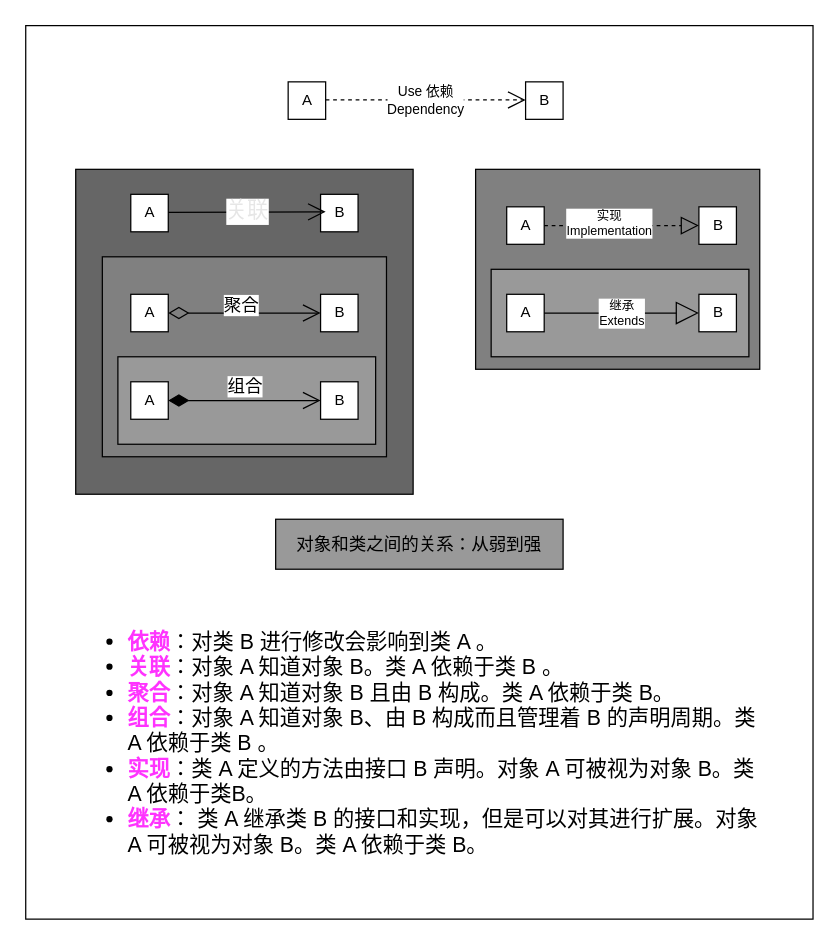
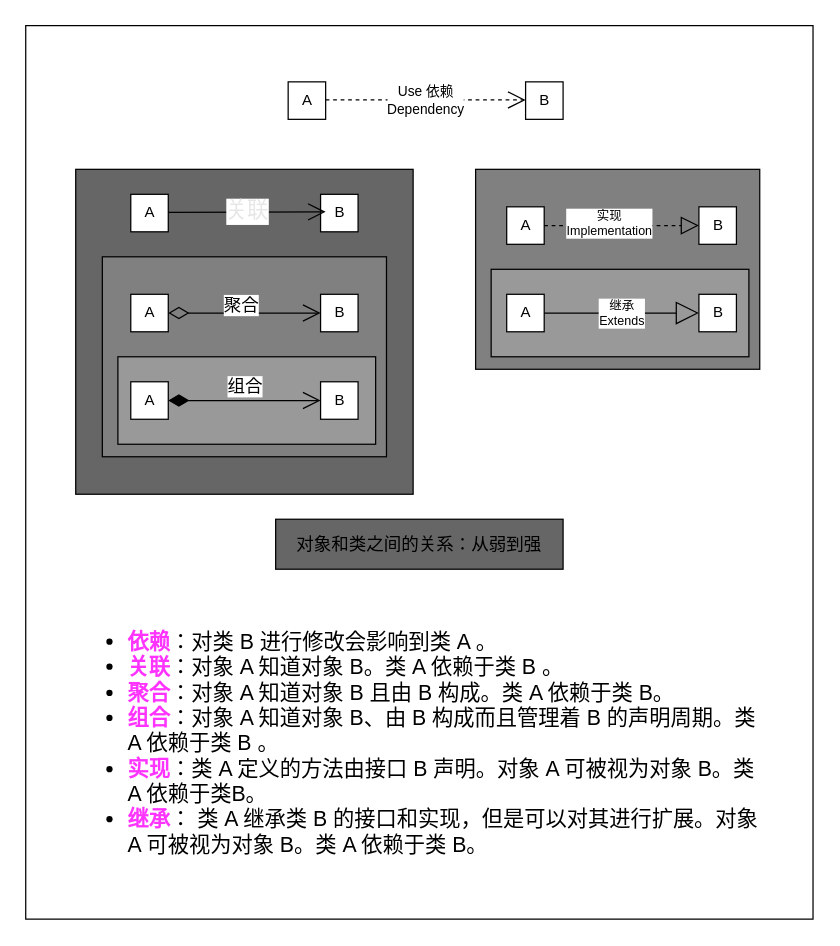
(419, 544) -> (419, 544)
